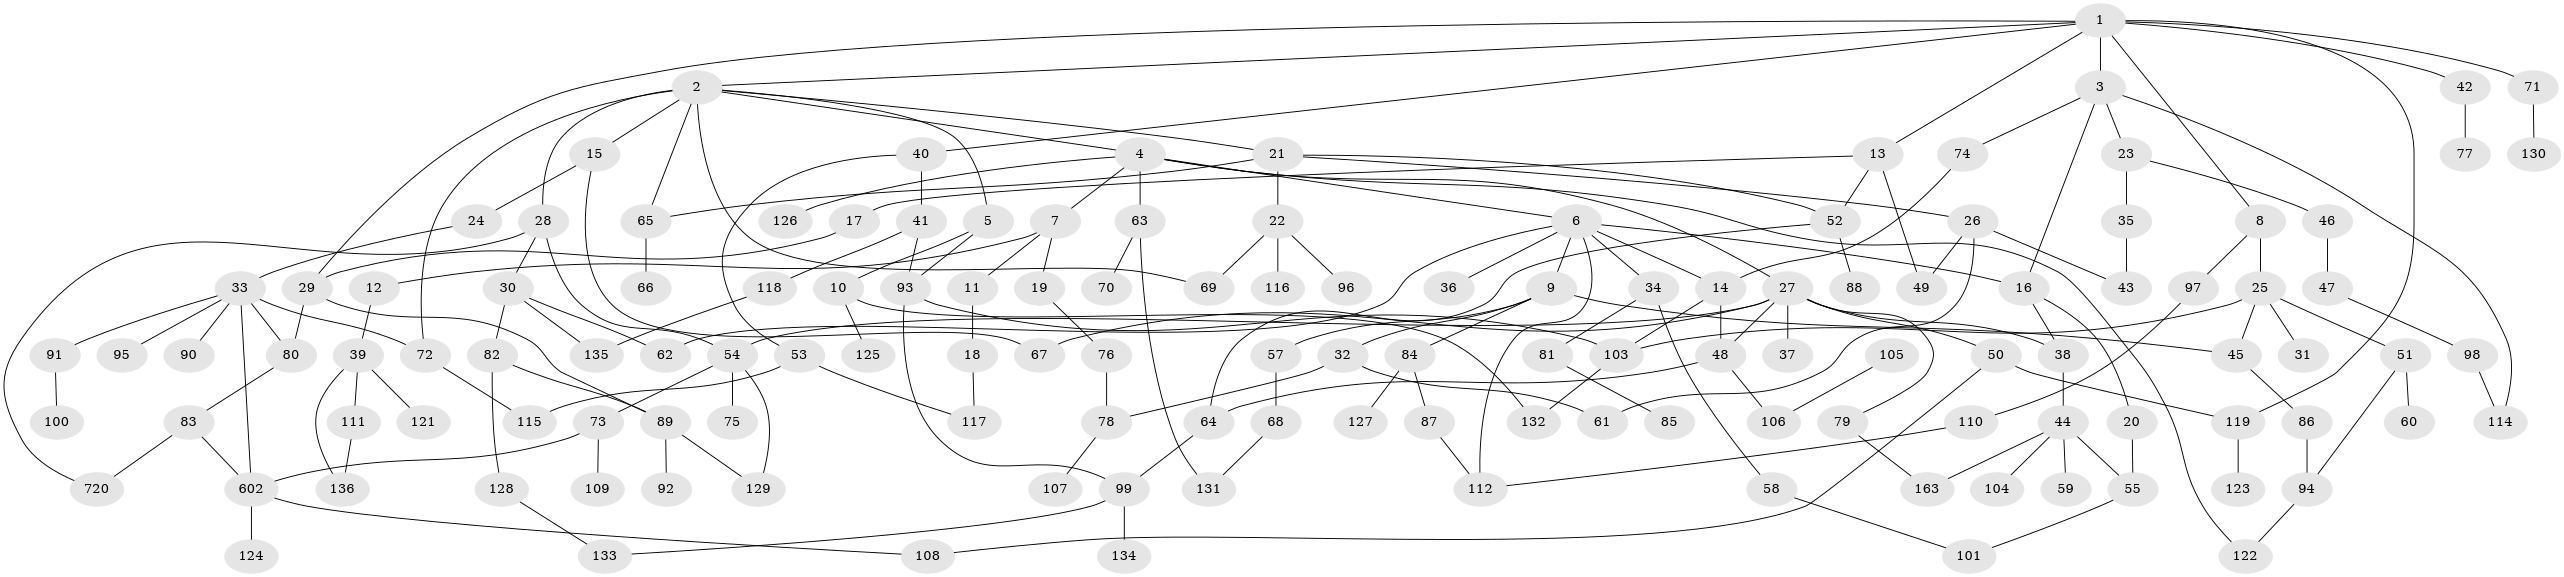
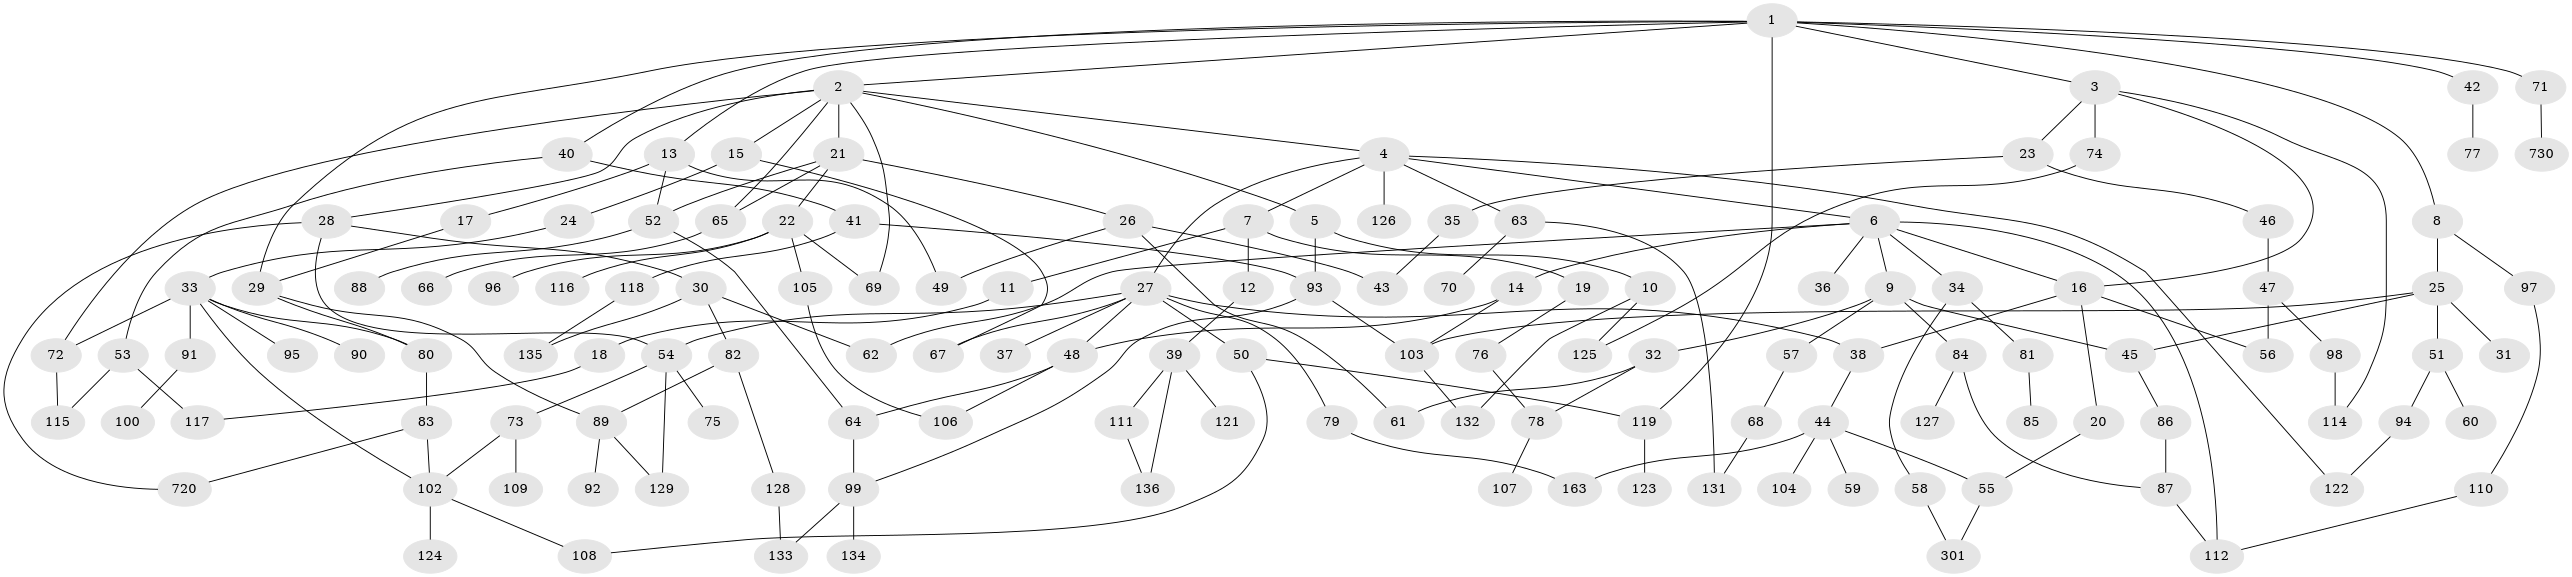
(2534, 154) -> (2542, 154)
(1867, 239) -> (1837, 207)
none -> (796, 255)
none -> (2268, 355)
(2307, 456) -> (2166, 456)
(251, 489) -> (430, 489)
(1969, 556) -> (1954, 556)
